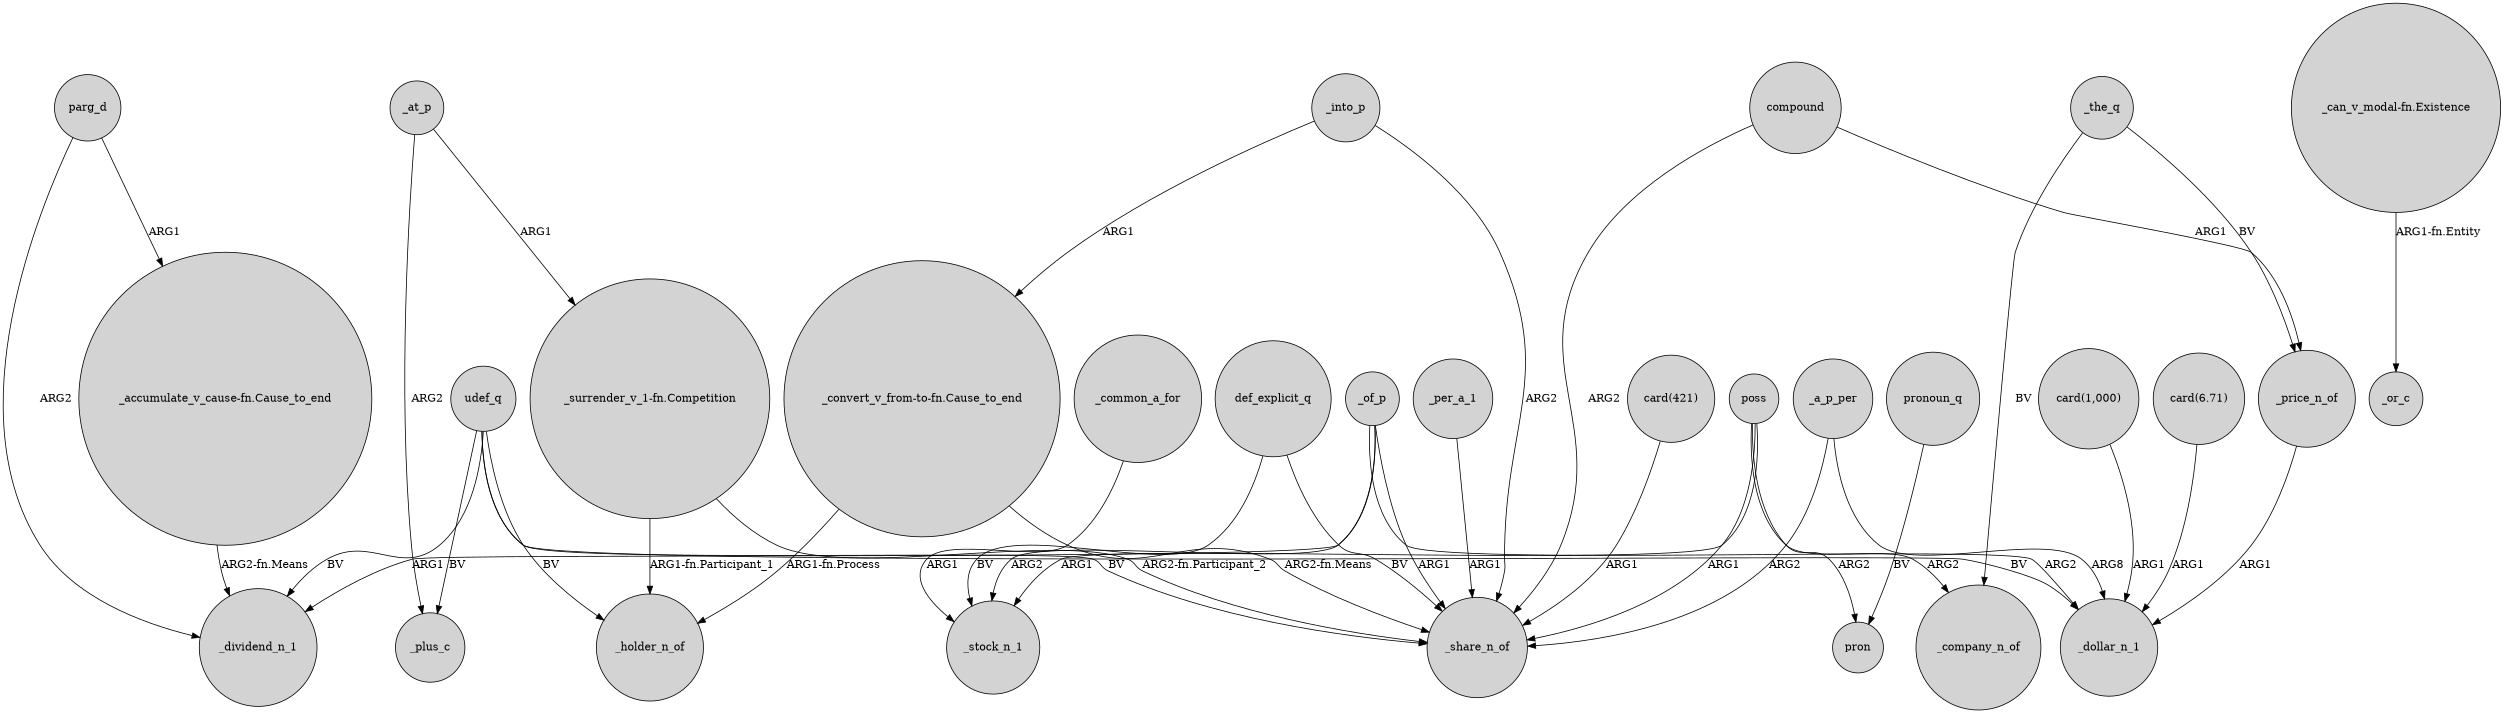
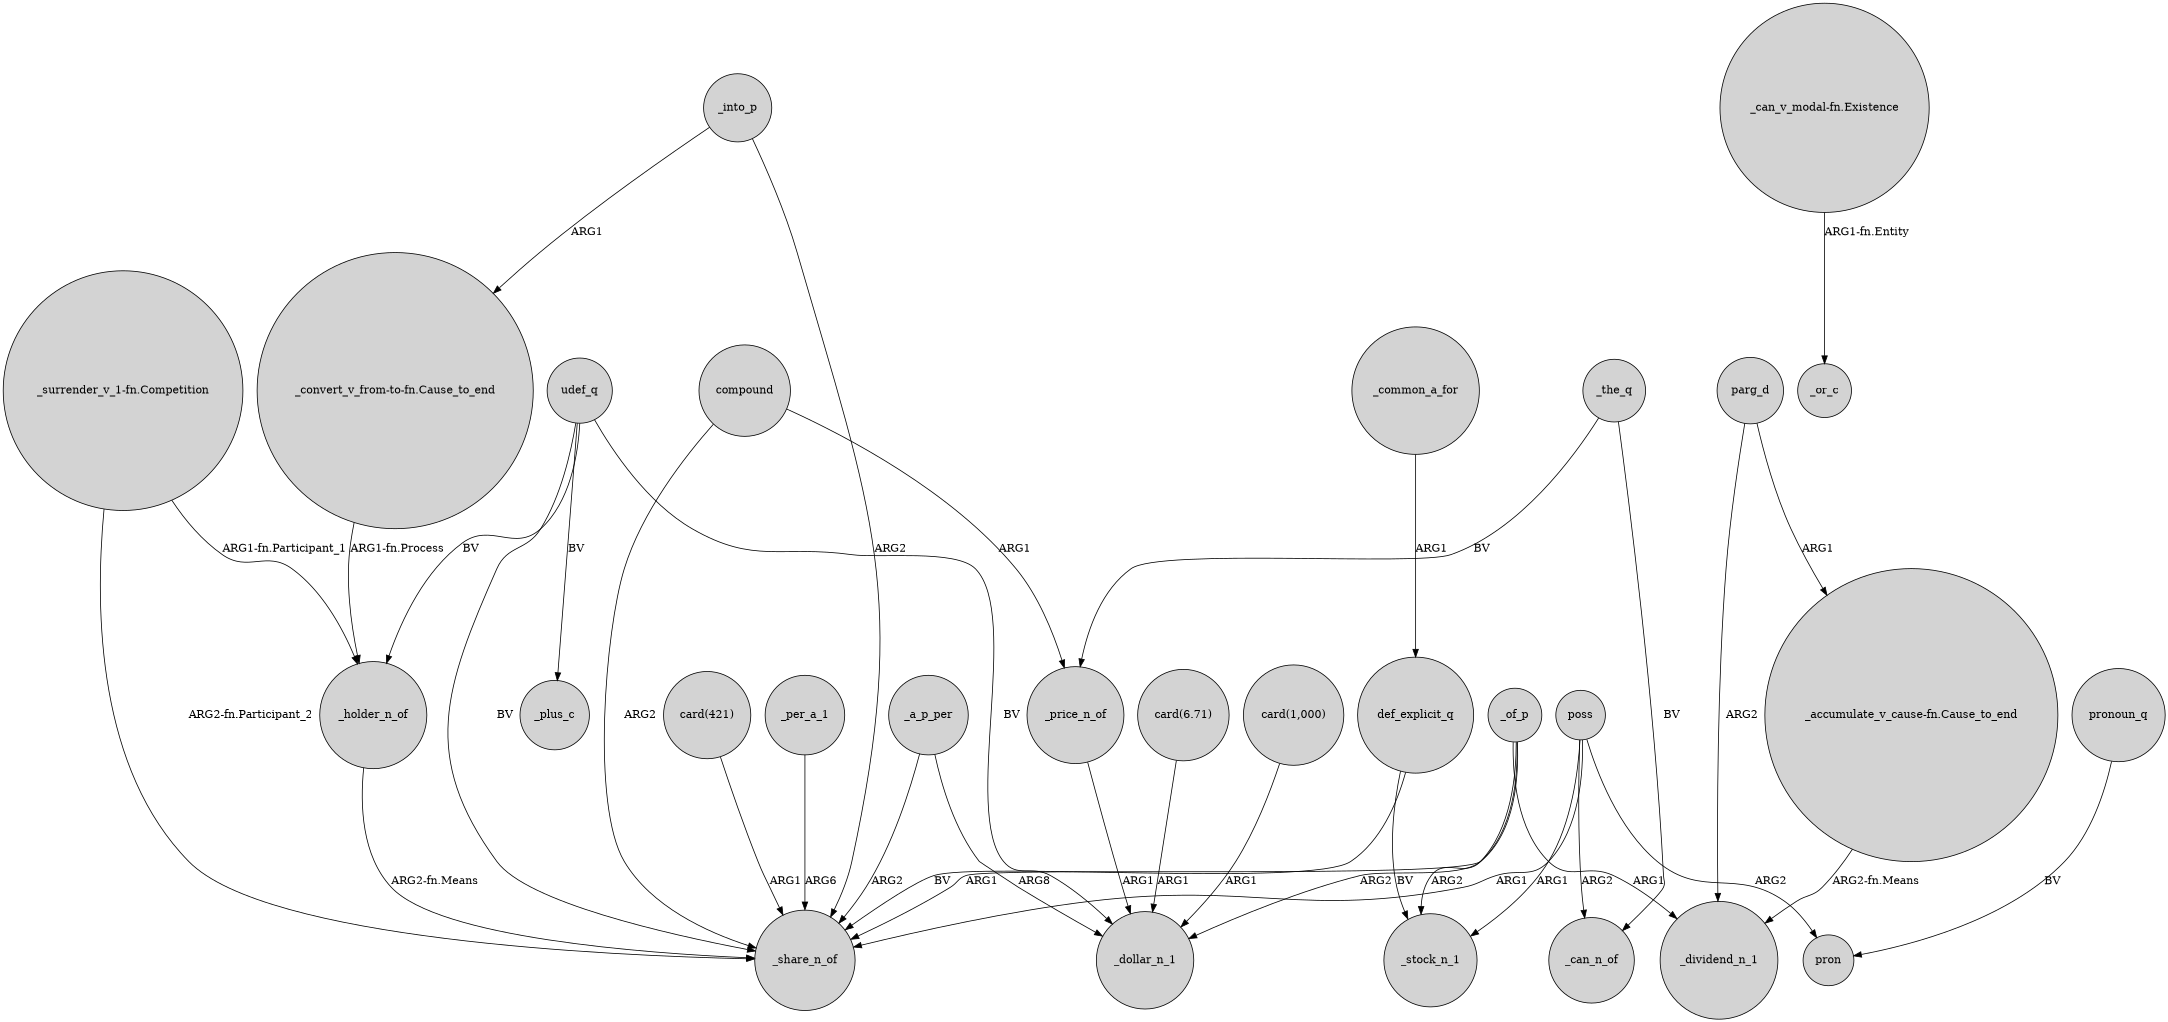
(417, 108) -> none
(1074, 540) -> (1416, 552)
(429, 552) -> none
(1485, 565) -> (821, 881)
(1280, 567) -> (502, 931)
(1978, 648) -> (1592, 960)
